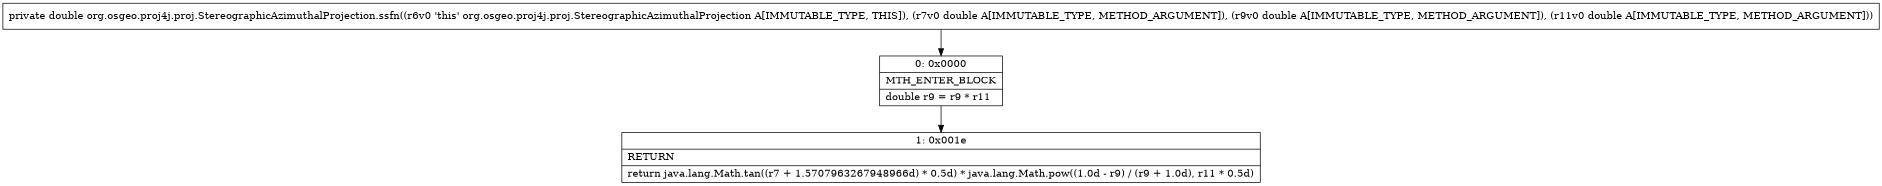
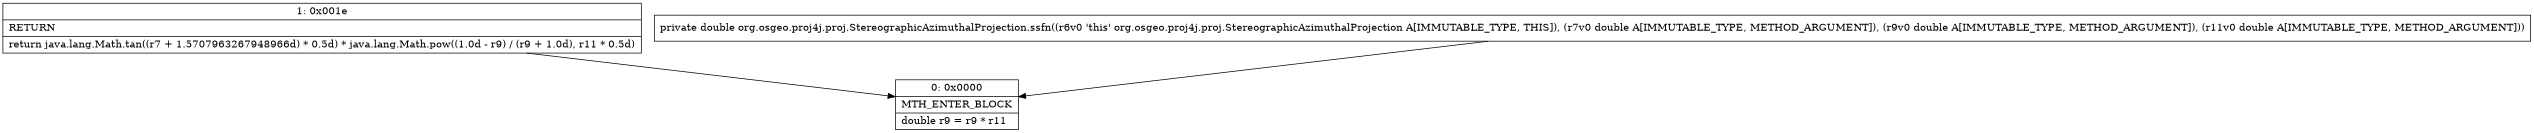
(941, 116) -> (707, 74)
